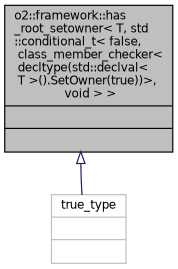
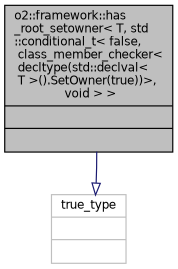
(81, 179) -> (97, 167)
